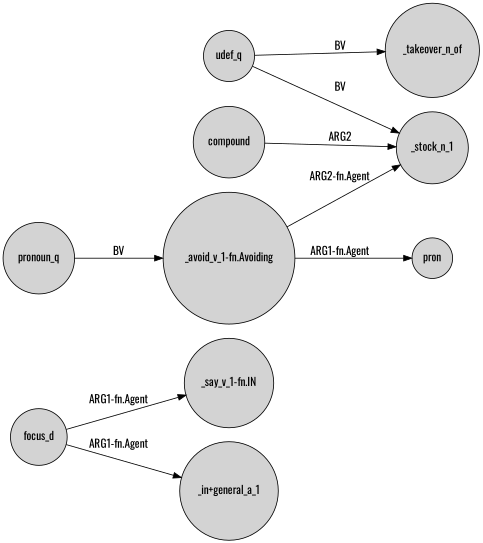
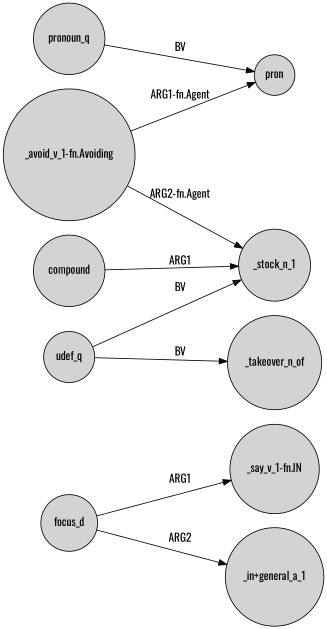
(340, 138) -> (180, 262)
(115, 258) -> (175, 58)
(119, 400) -> (180, 480)
(119, 445) -> (180, 539)
